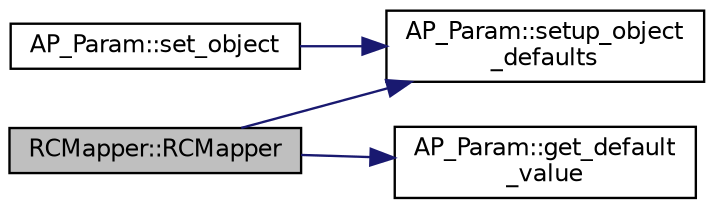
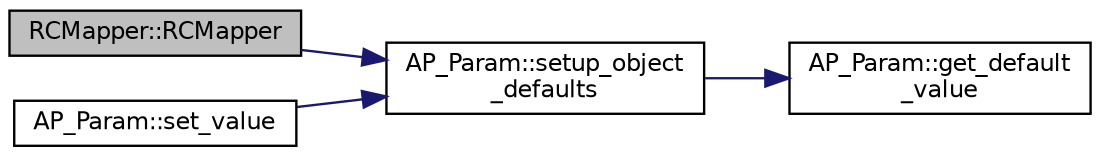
(155, 46) -> (155, 123)
(336, 156) -> (735, 78)
